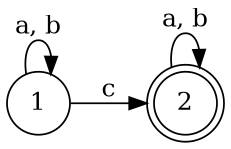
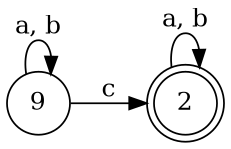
(38, 103) -> (38, 103)
